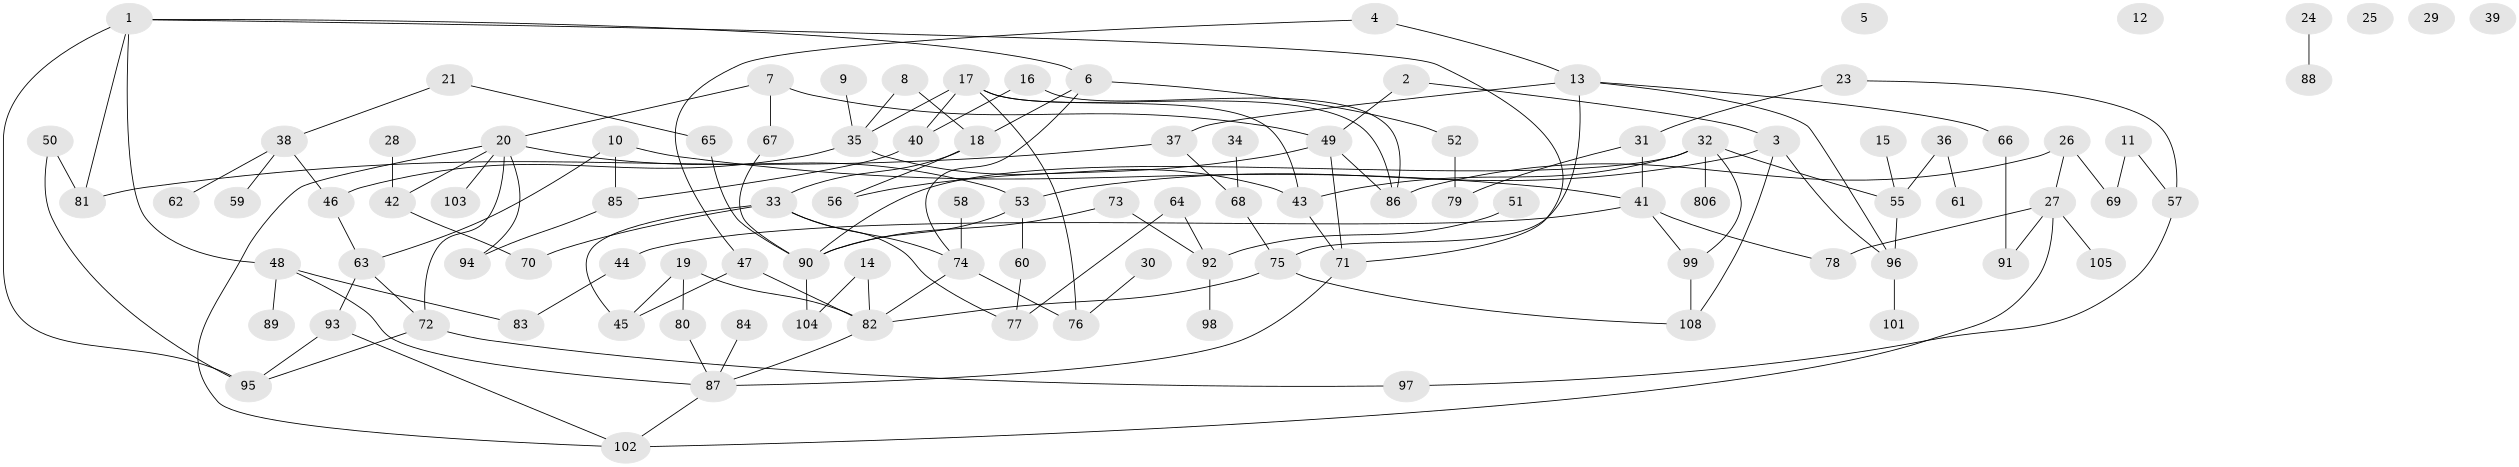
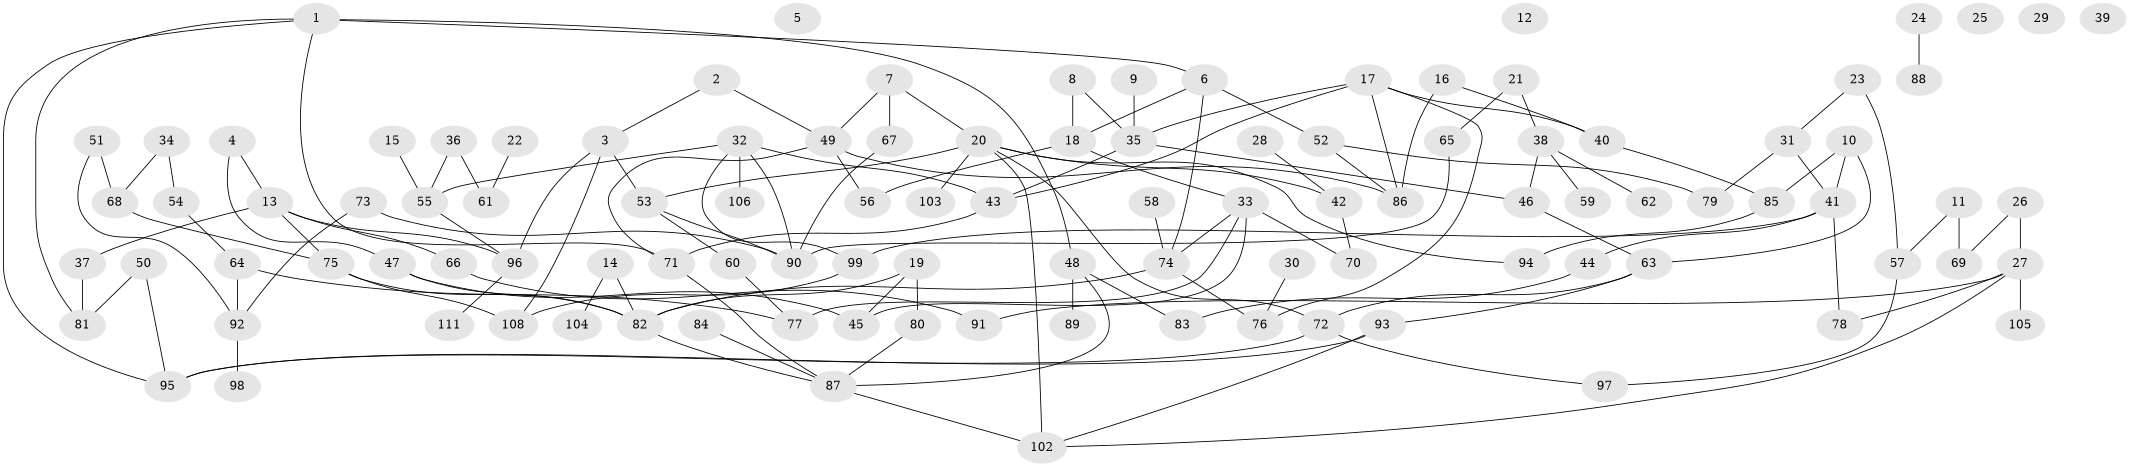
none -> (515, 141)
(1206, 172) -> (106, 172)
(1747, 173) -> (1360, 171)
none -> (176, 203)
(1705, 203) -> (740, 203)
(807, 288) -> none
(1894, 325) -> (450, 325)
